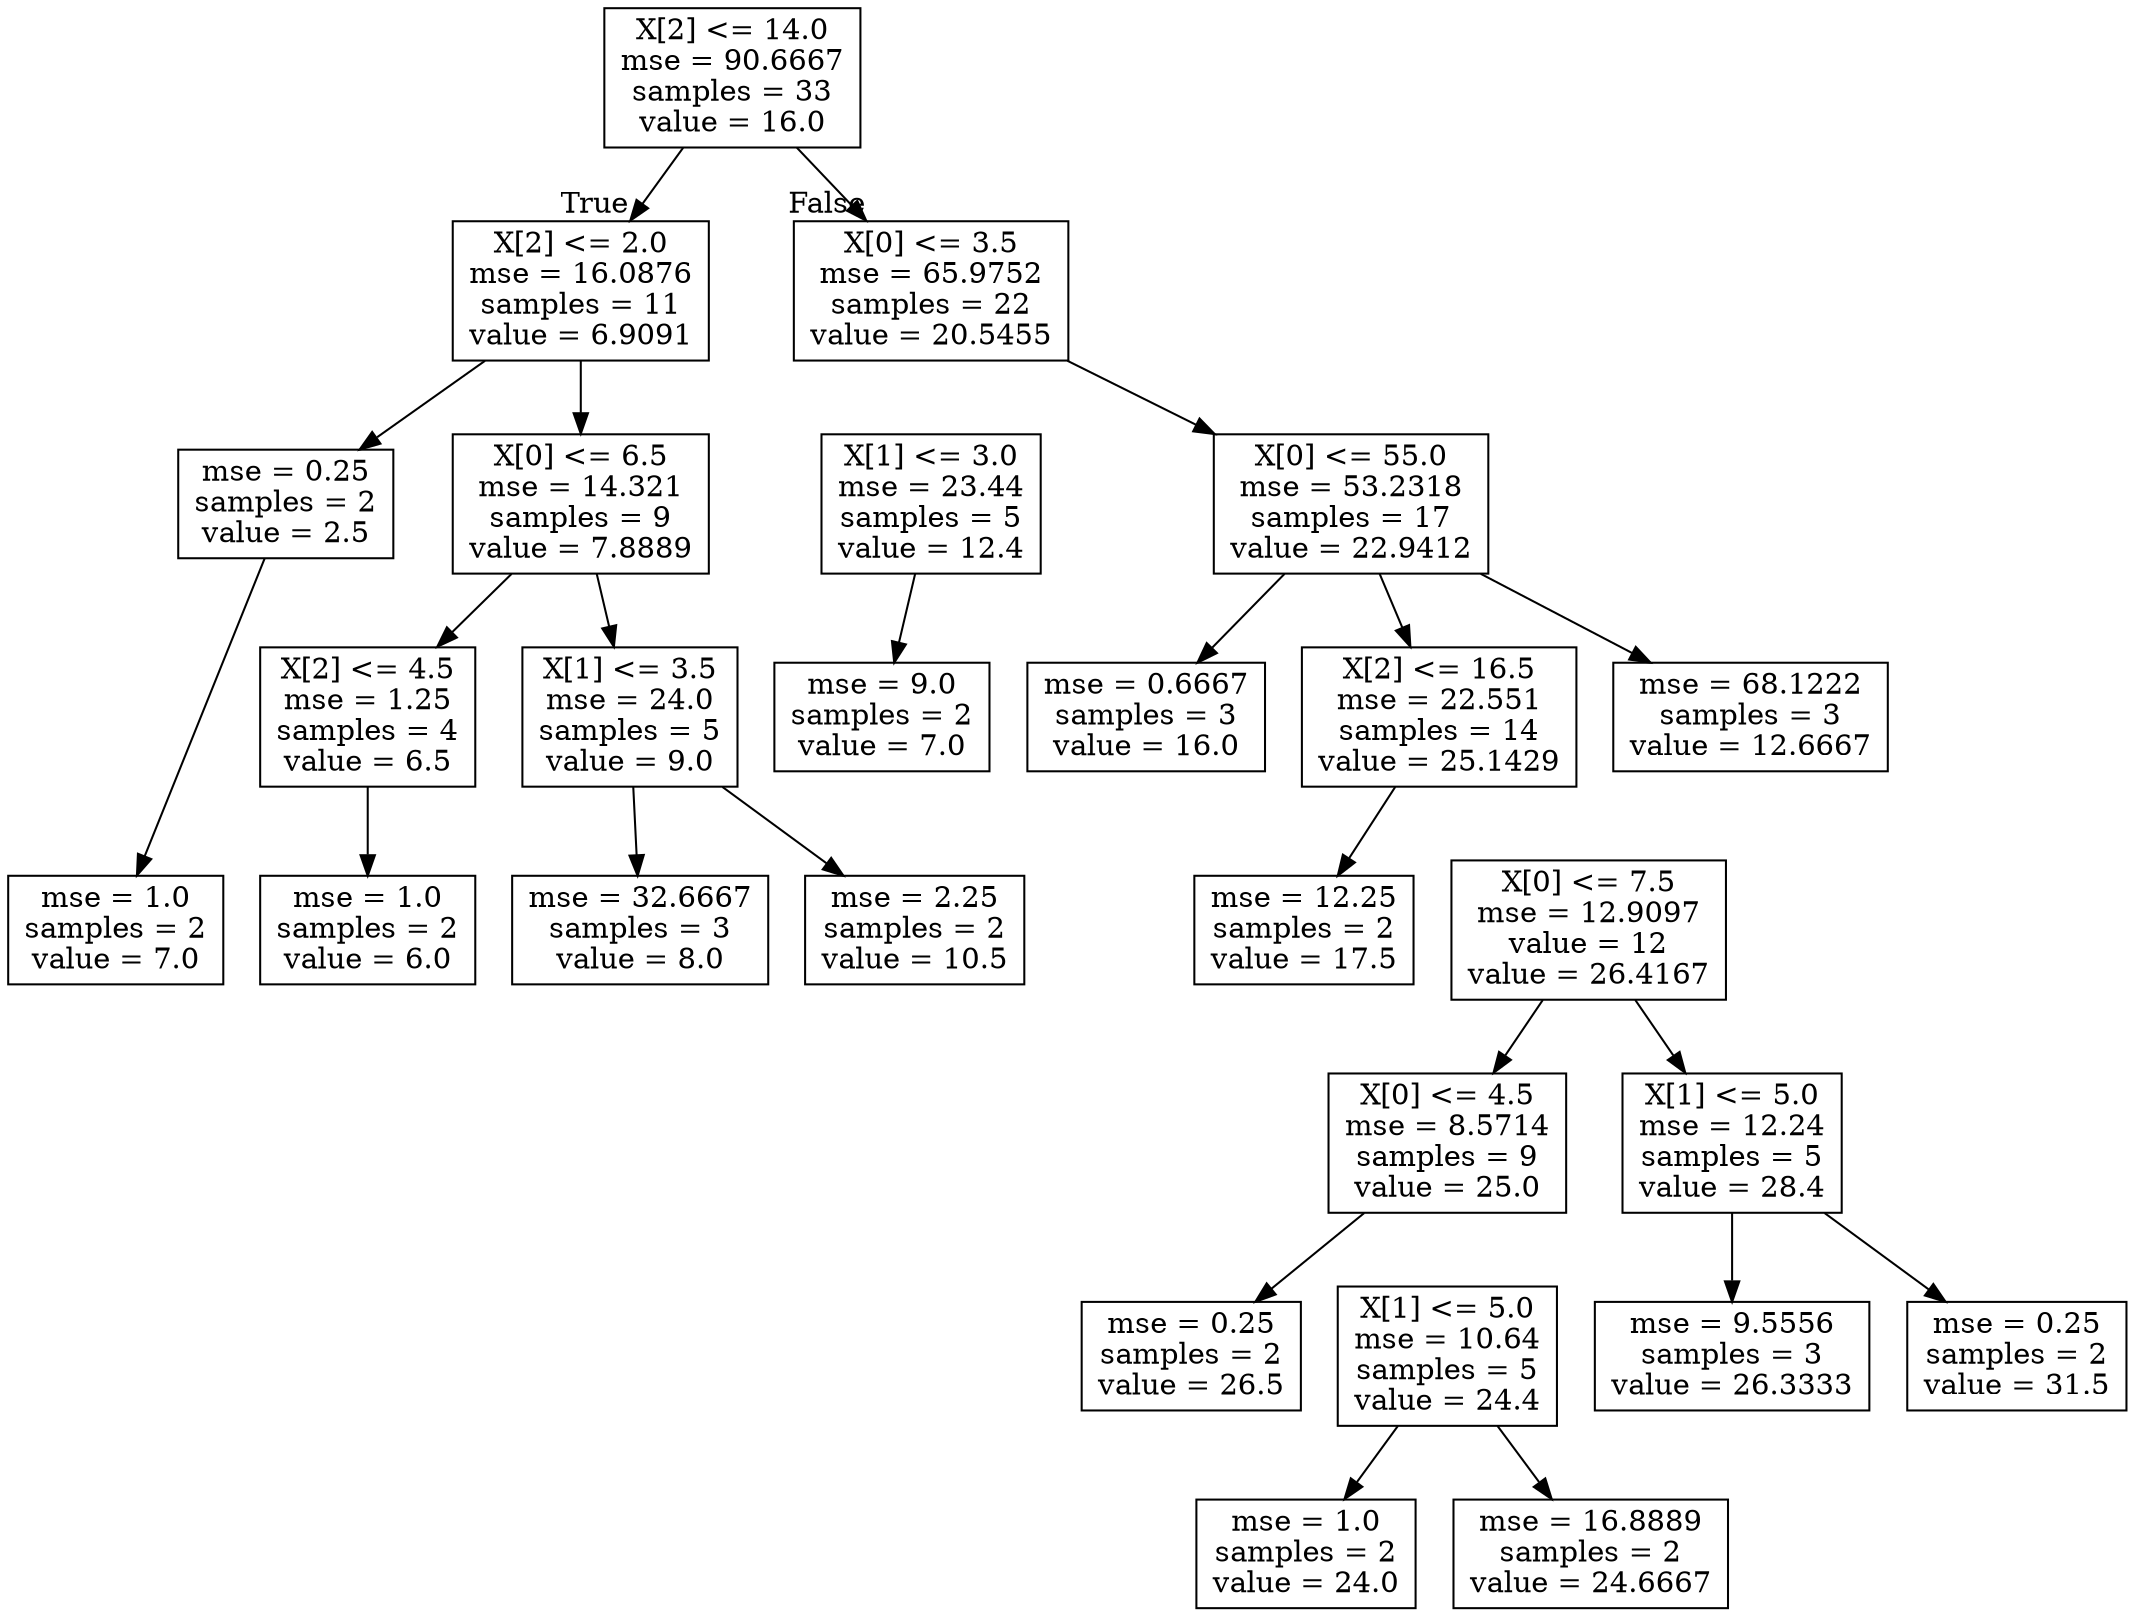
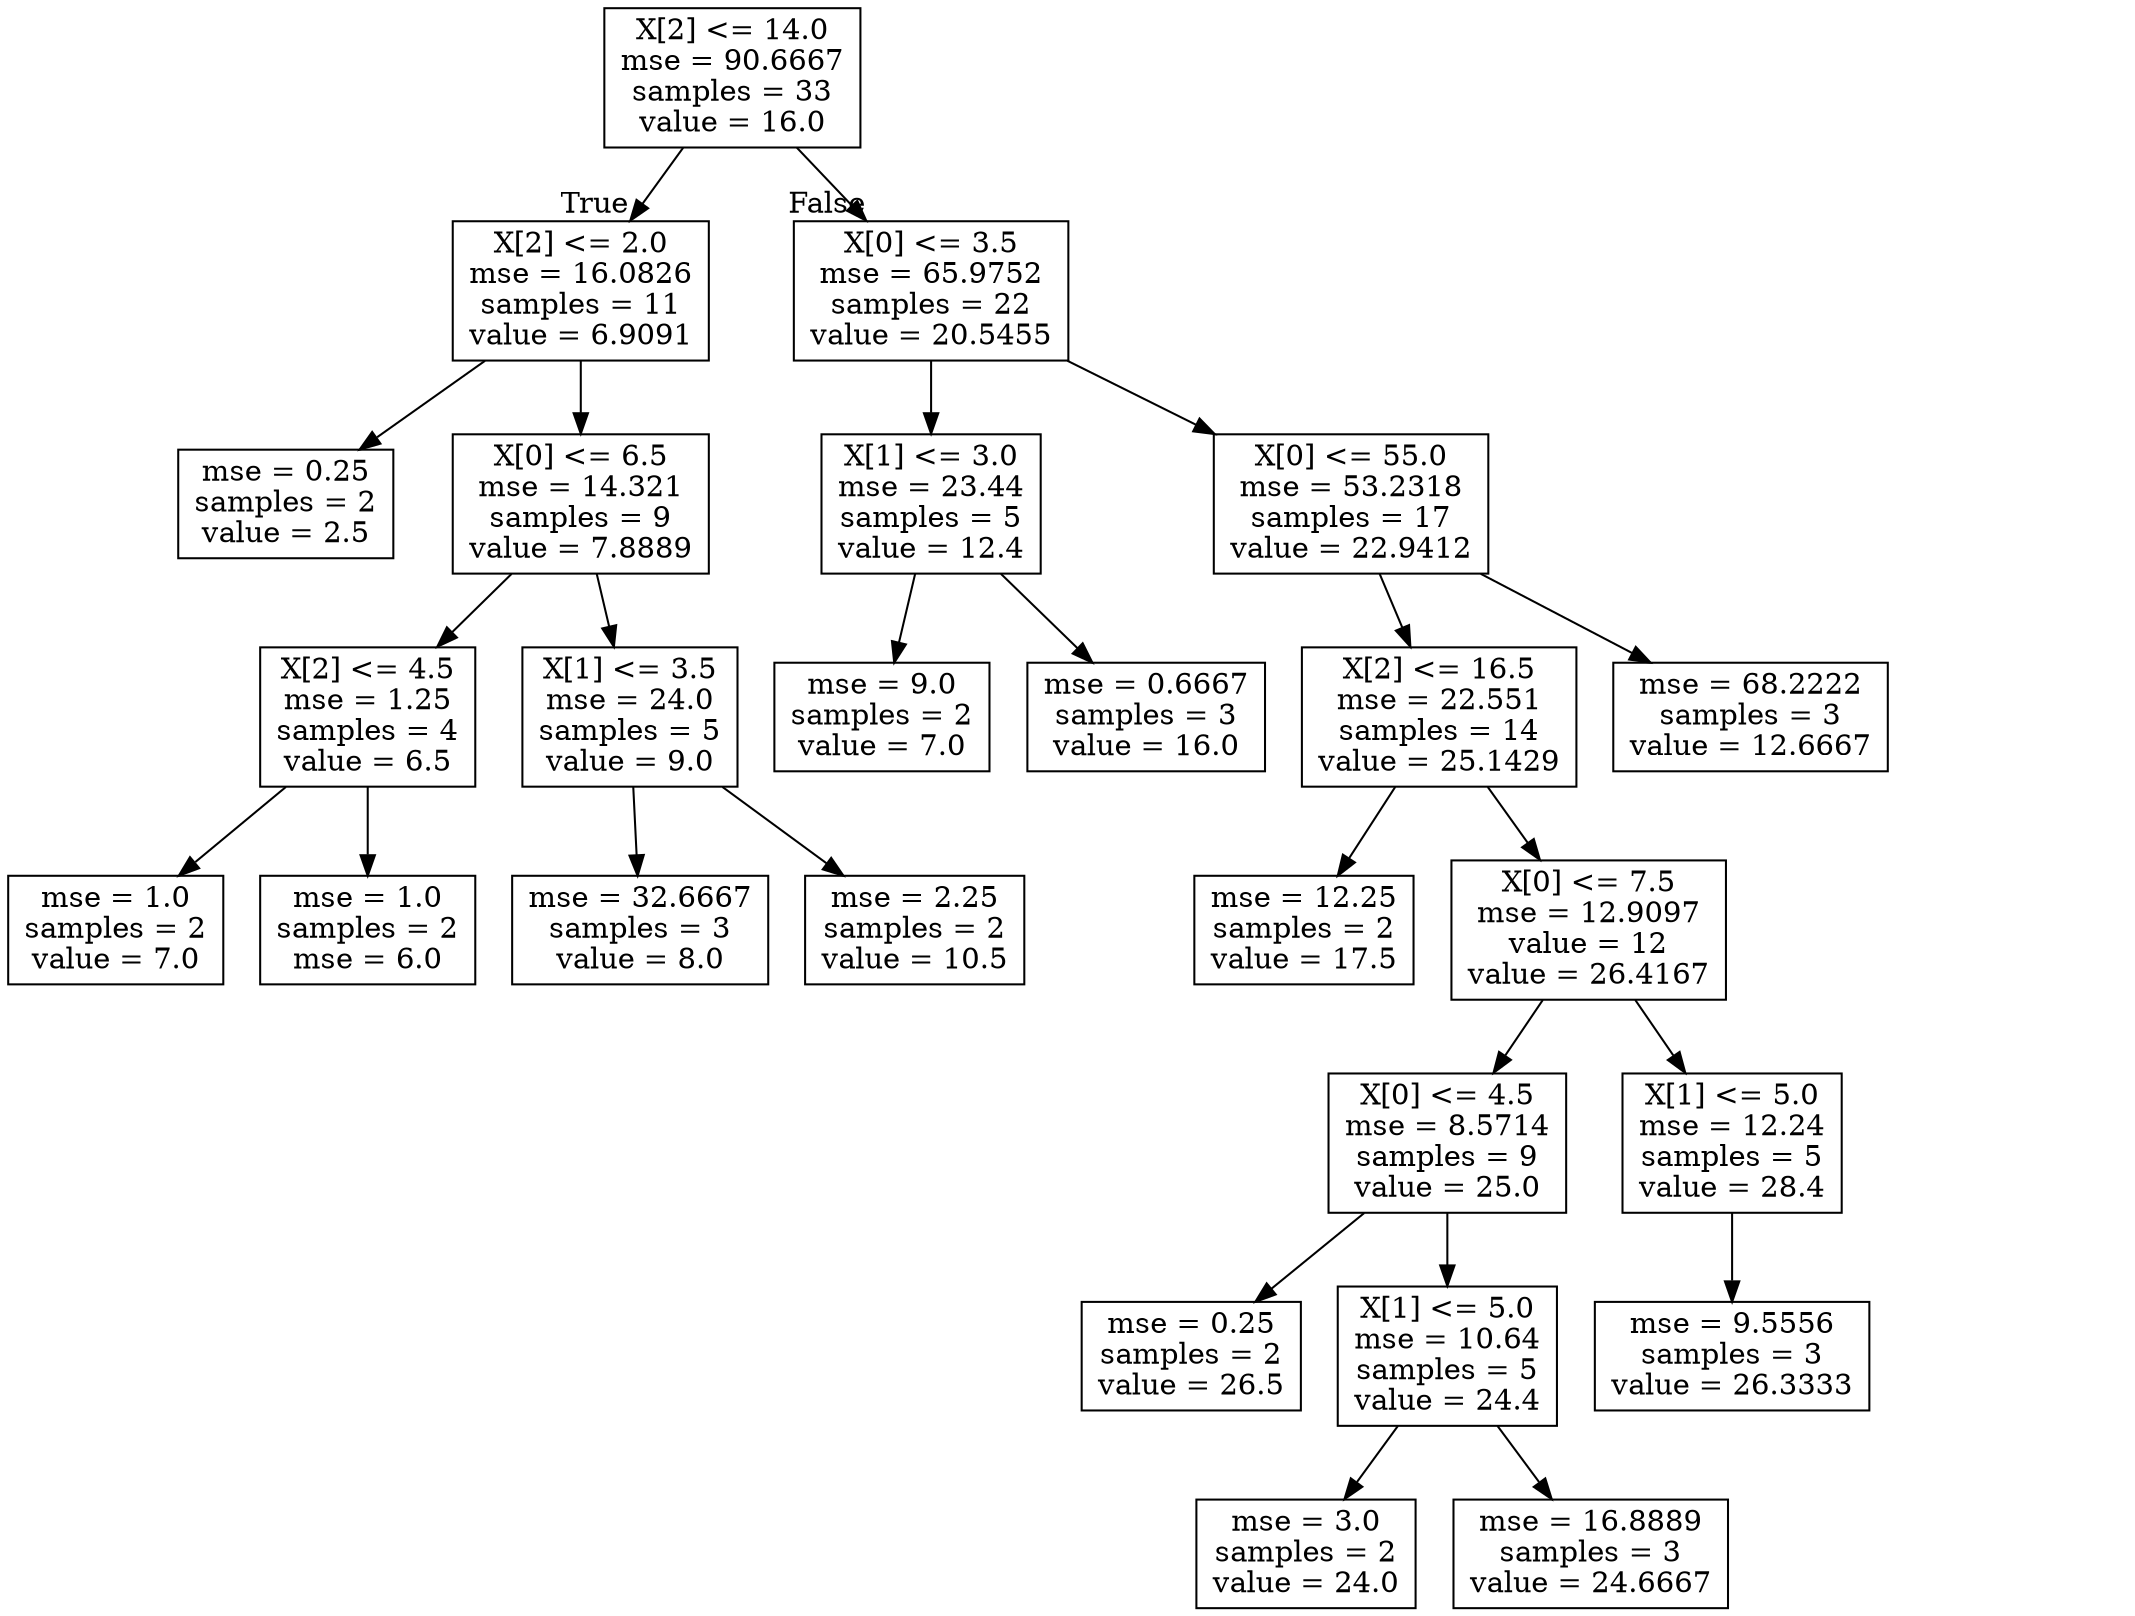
(581, 291) -> (581, 291)
none -> (931, 387)
(1248, 611) -> (1039, 611)
(205, 707) -> (241, 824)
(1751, 717) -> (1751, 717)
none -> (1508, 815)
(368, 930) -> (368, 930)
none -> (1447, 1239)
(2017, 1356) -> none
(1306, 1554) -> (1306, 1554)
(1591, 1554) -> (1591, 1554)
